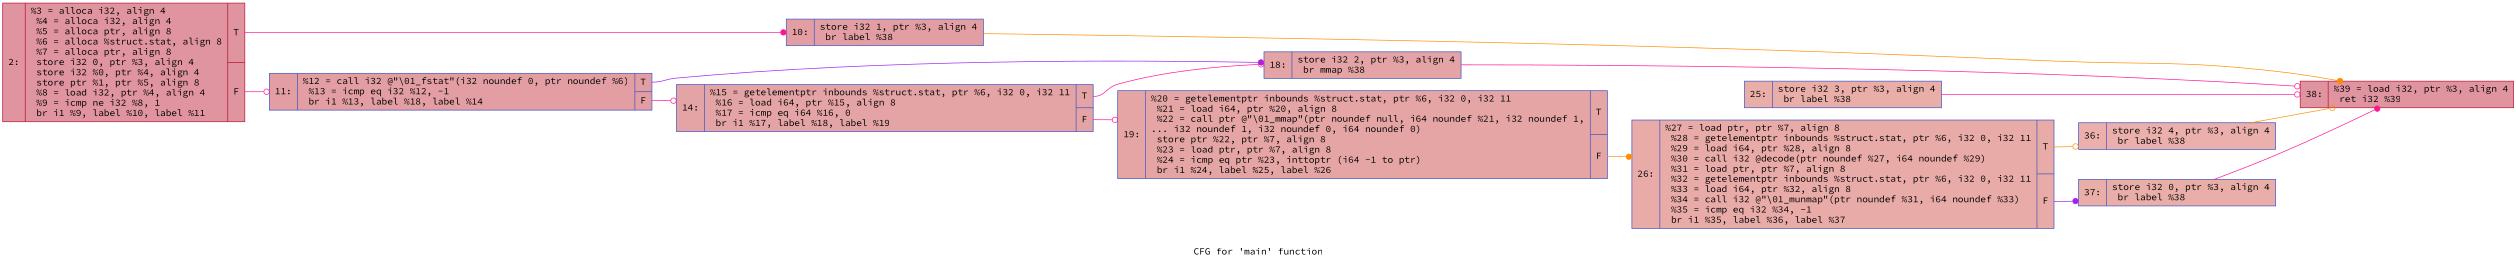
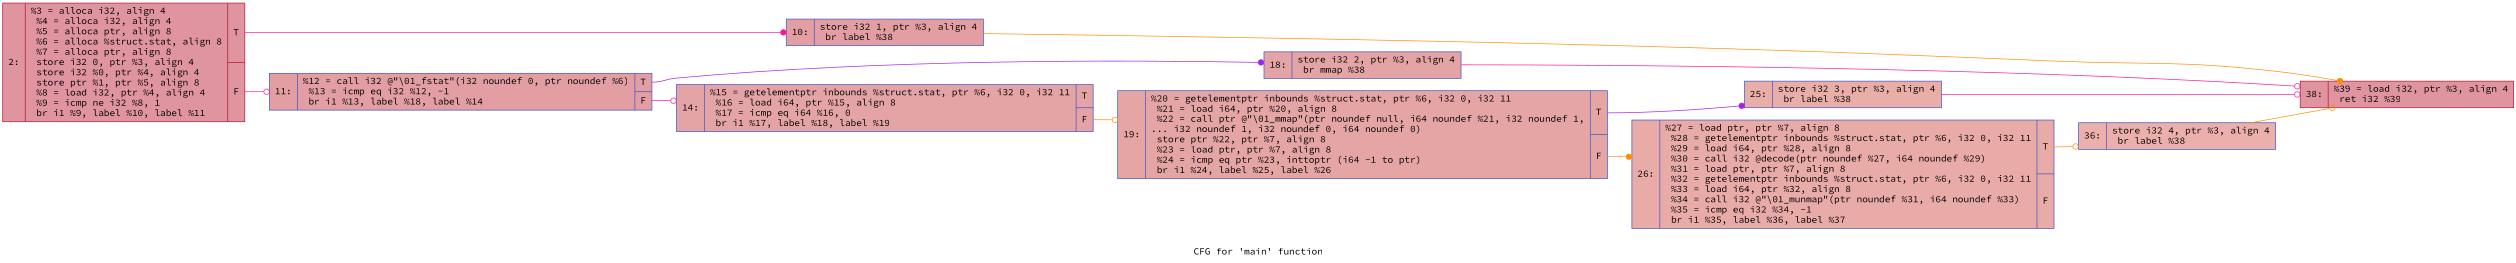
(1174, 73) -> none
none -> (1673, 111)
(1103, 120) -> (1103, 120)
(2177, 193) -> none
